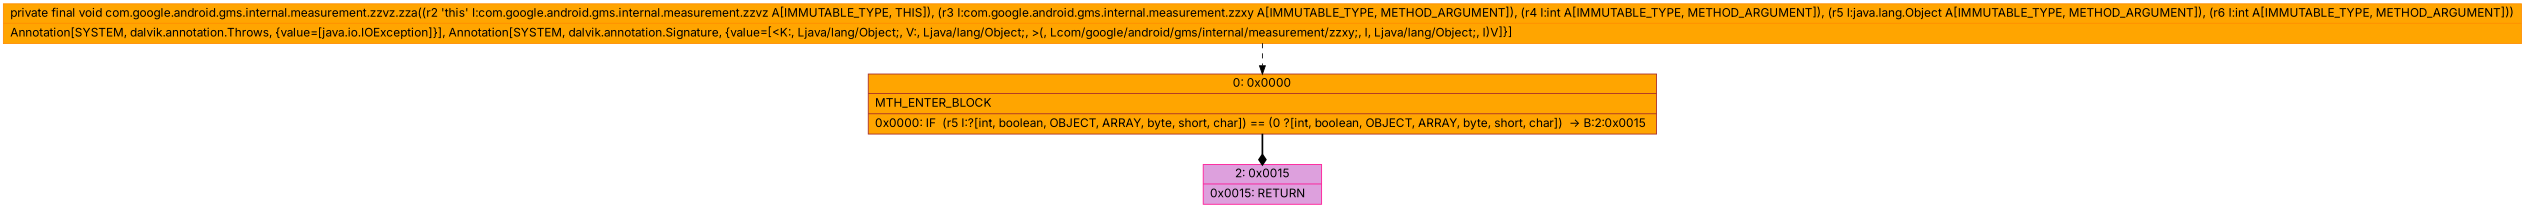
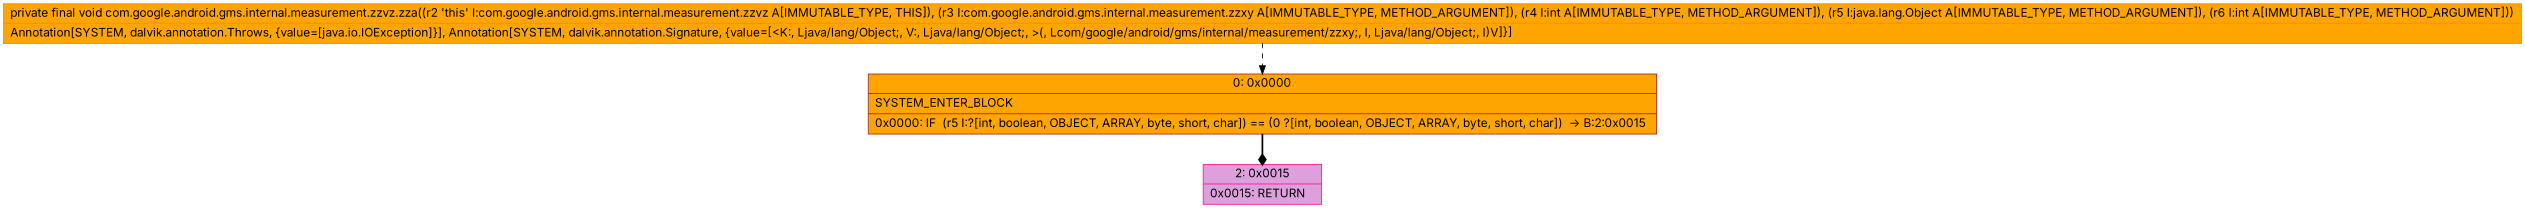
(934, 103) -> (944, 103)
